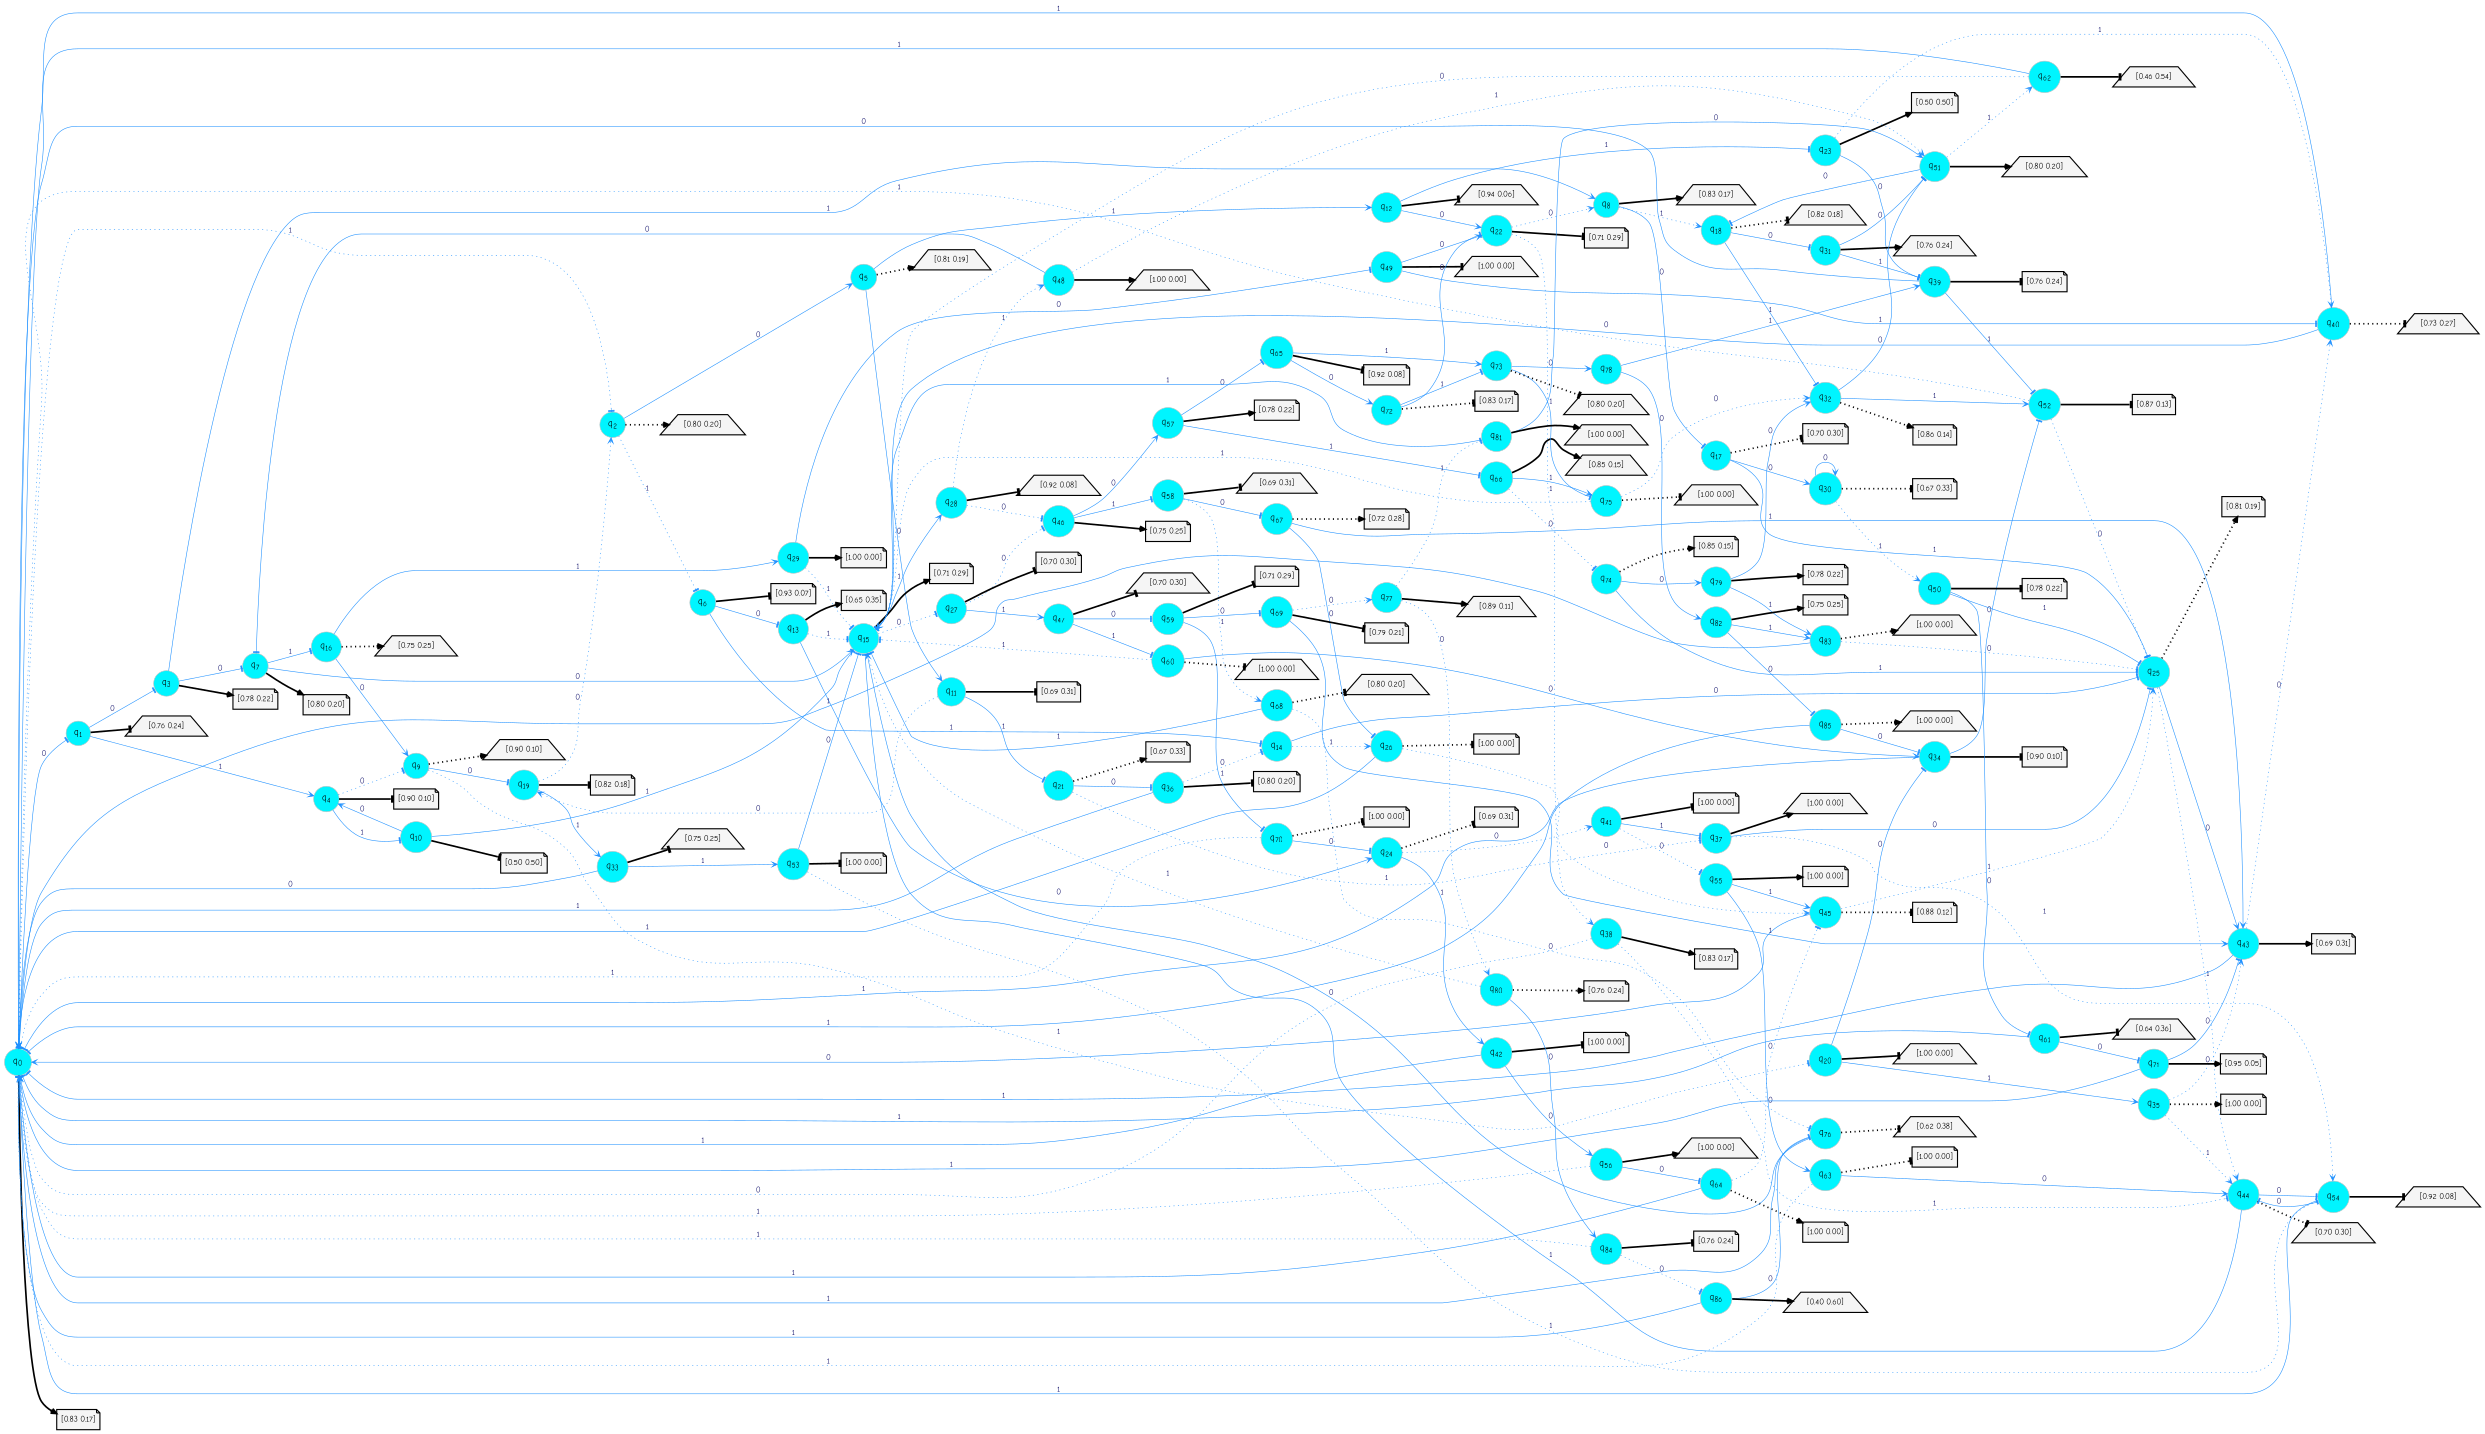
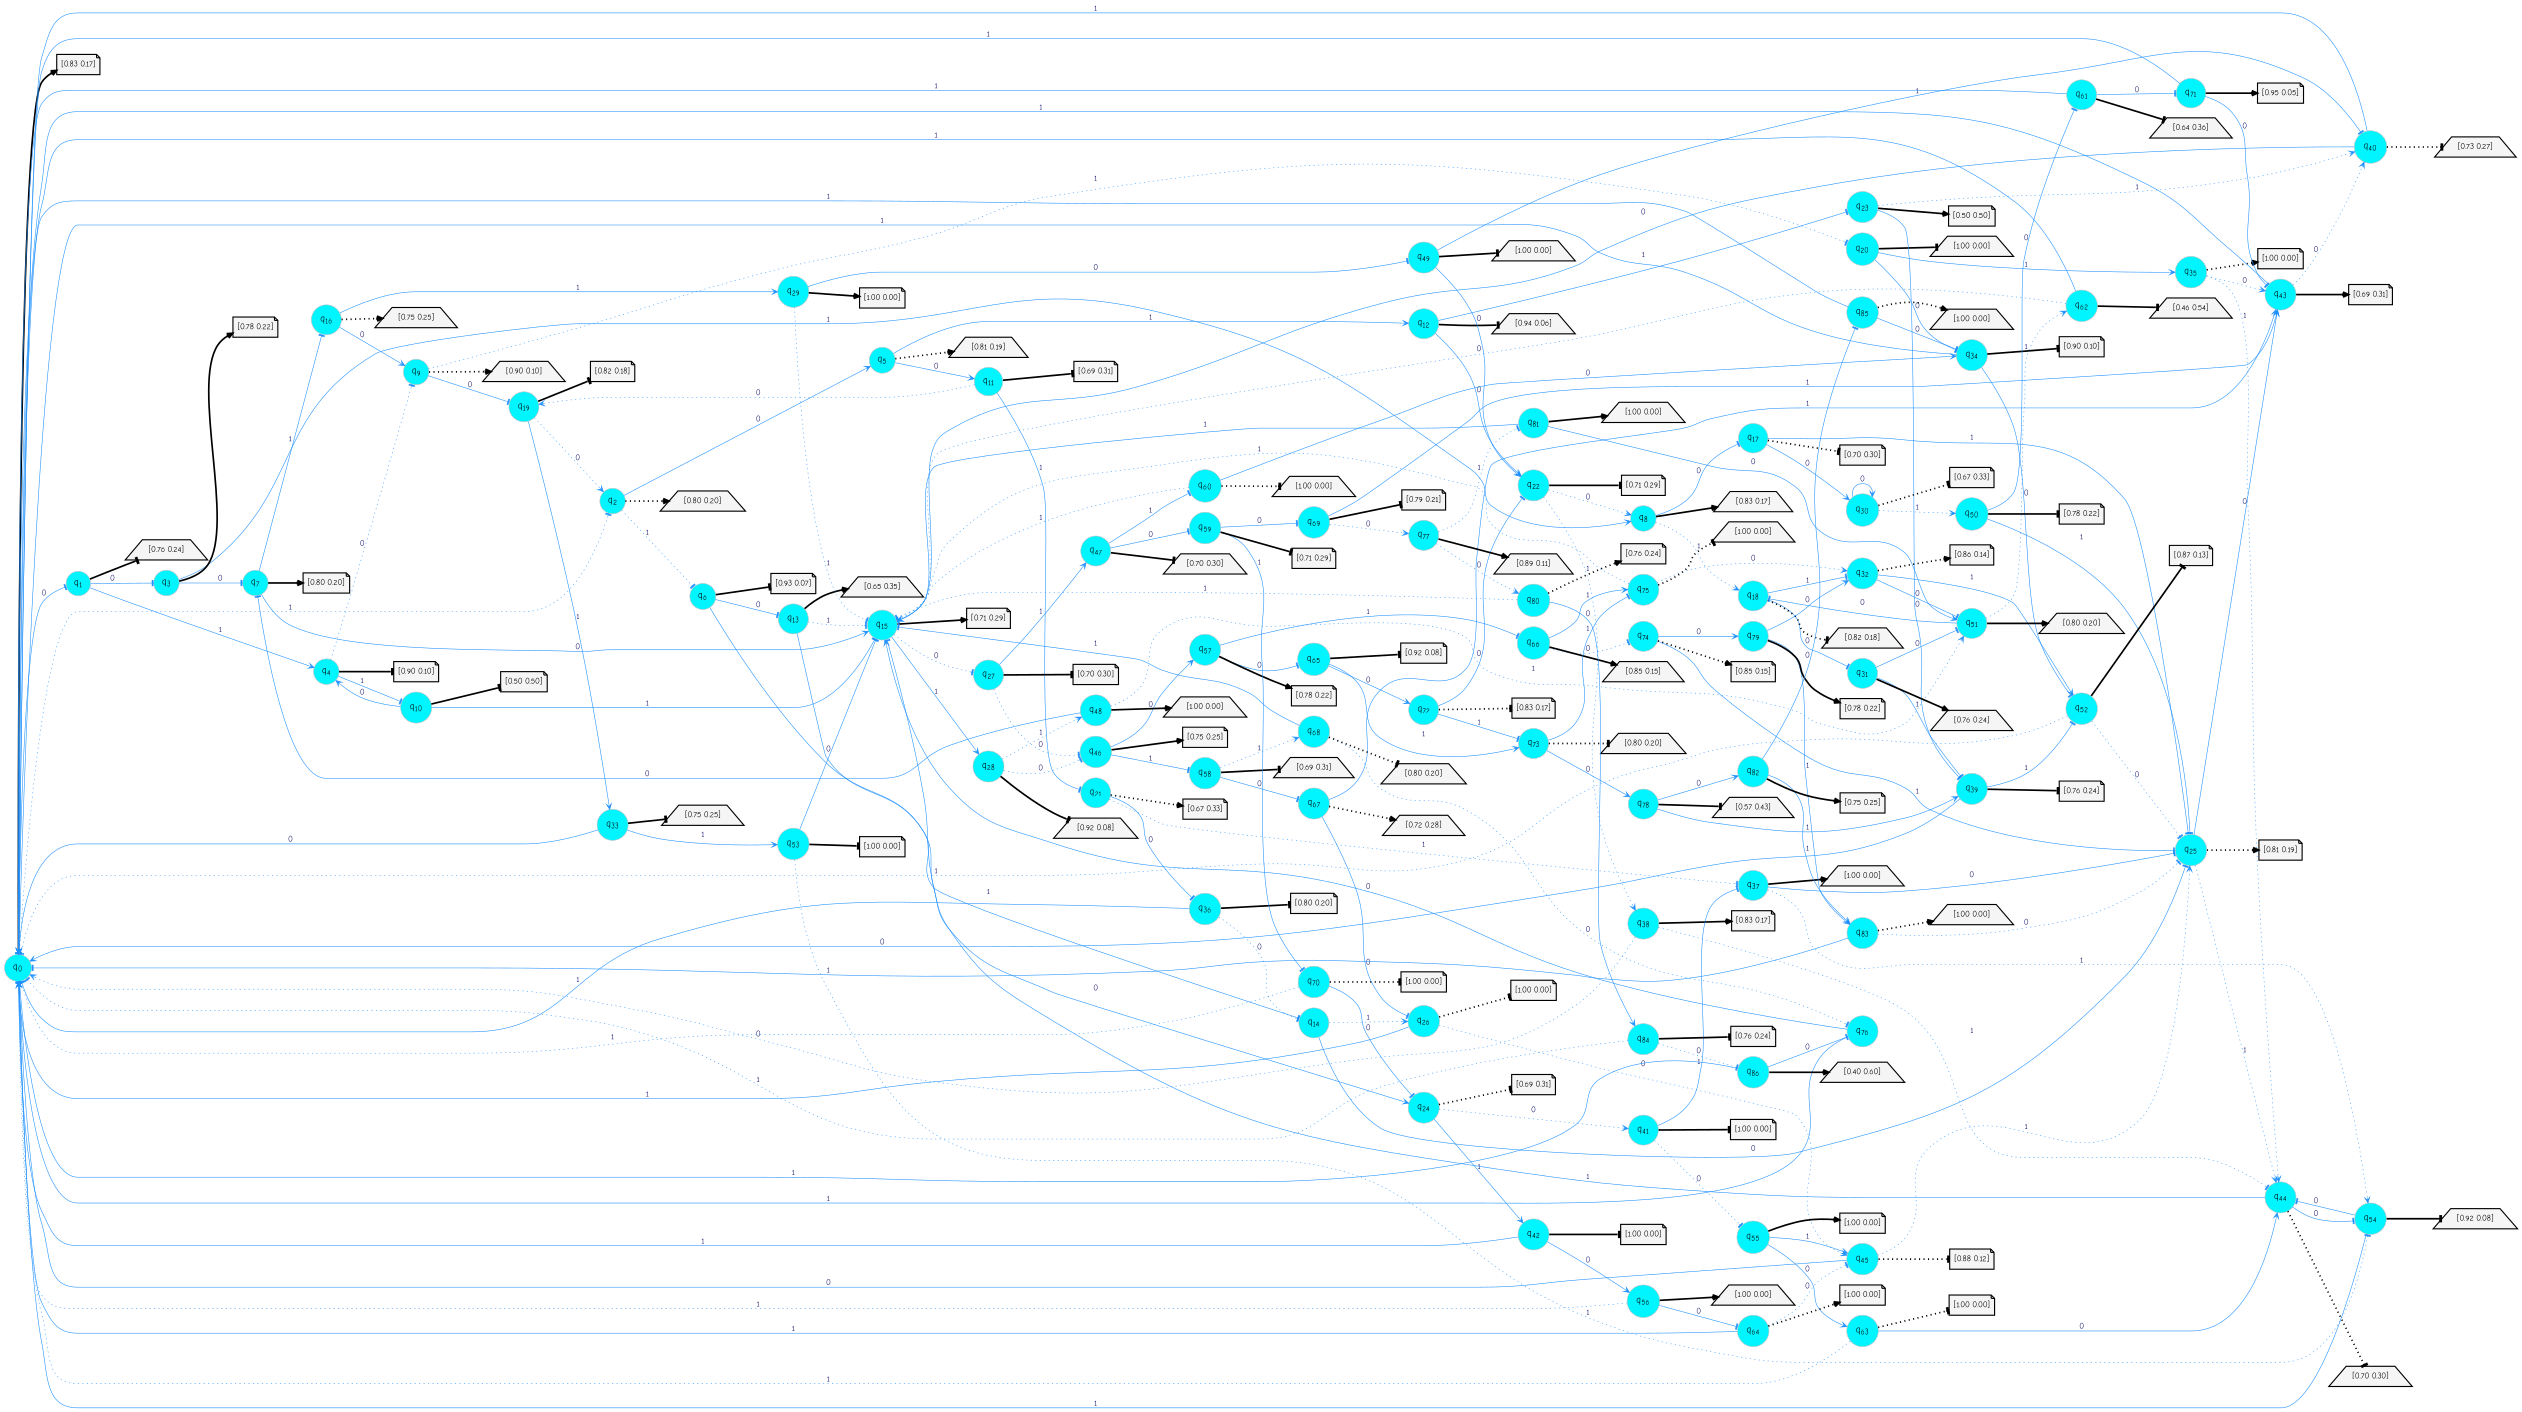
(1387, 519) -> (1424, 825)
(864, 600) -> (882, 587)
none -> (1753, 807)
(1935, 1127) -> none
